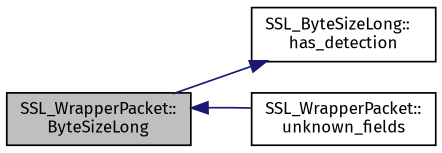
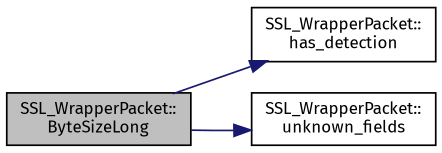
(344, 35) -> (344, 35)
(230, 108) -> (212, 130)
